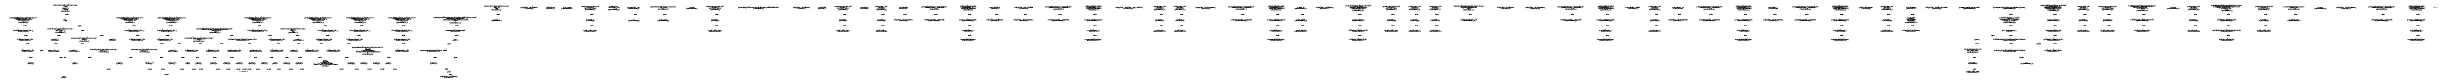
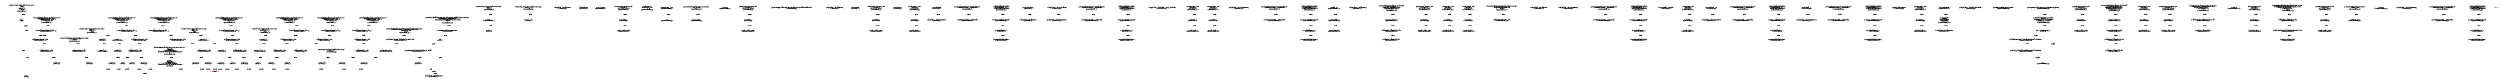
(1911, 8) -> (1944, 8)
(1977, 40) -> none
none -> (222, 51)
(244, 69) -> (127, 69)
(446, 69) -> (431, 69)
(175, 70) -> none
(196, 71) -> none
